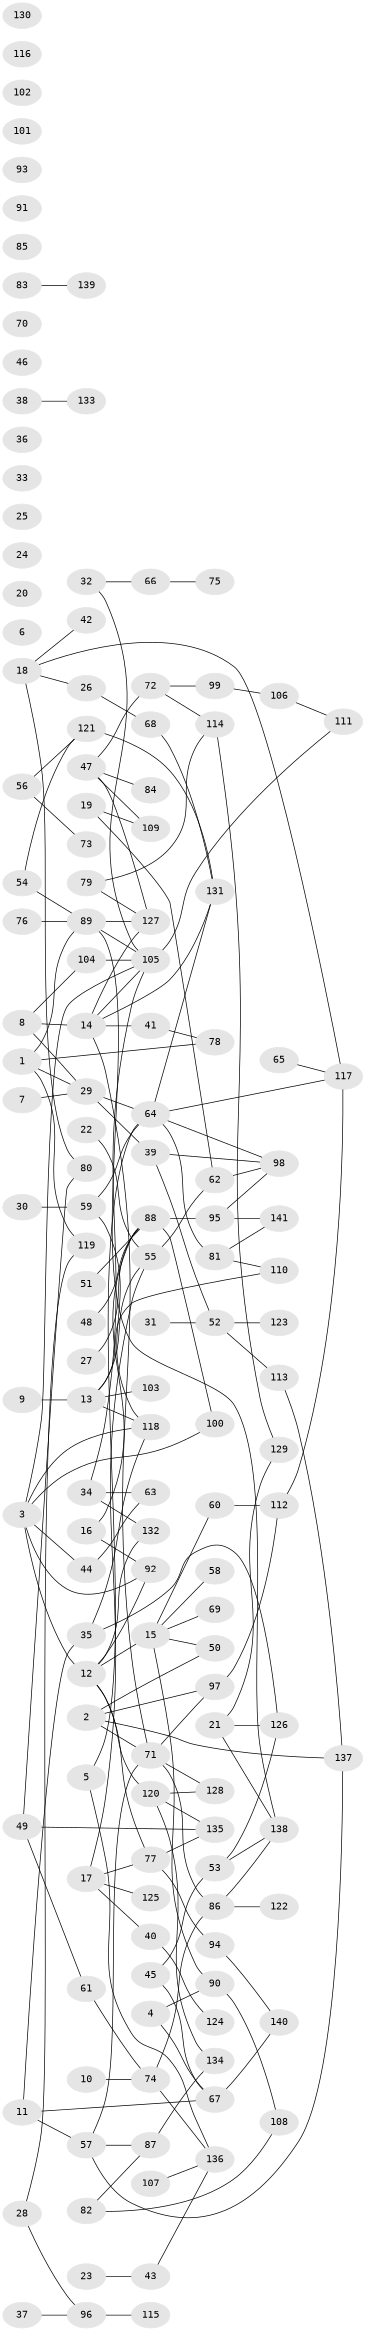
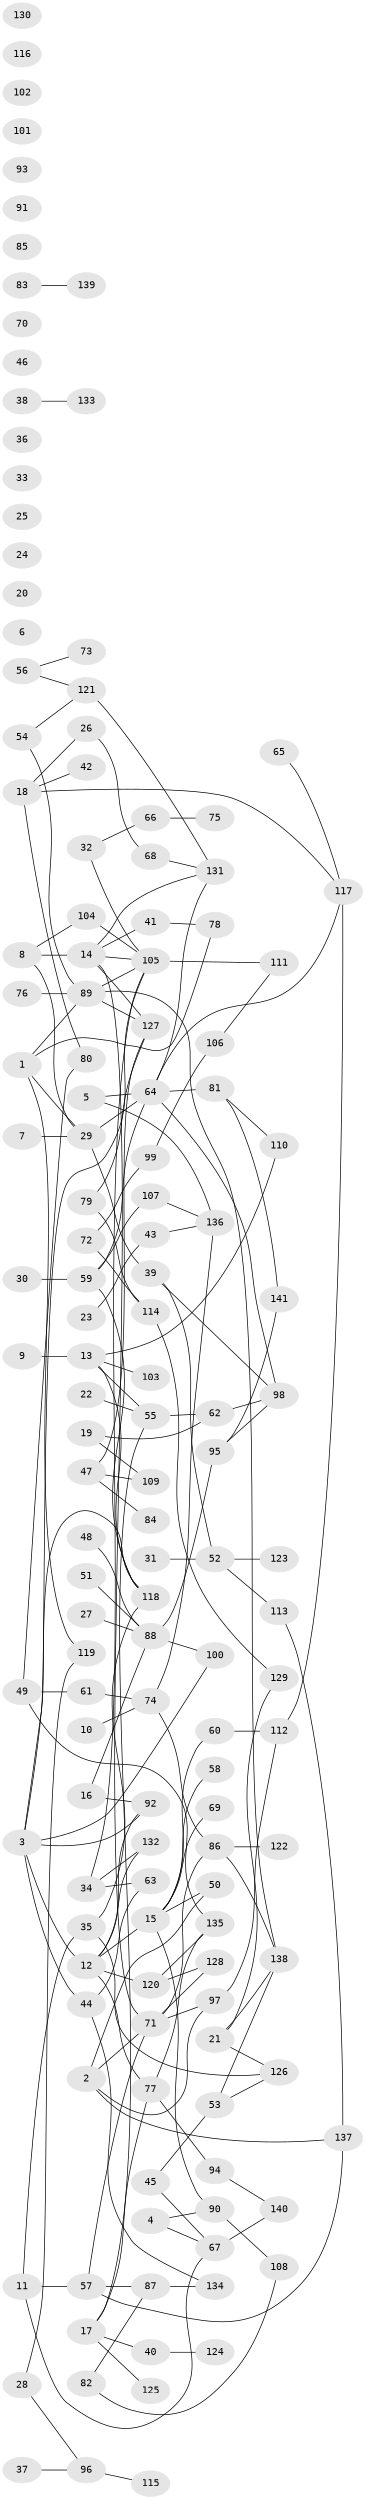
(119, 727) -> none
none -> (119, 1238)
(176, 1955) -> (109, 2184)
